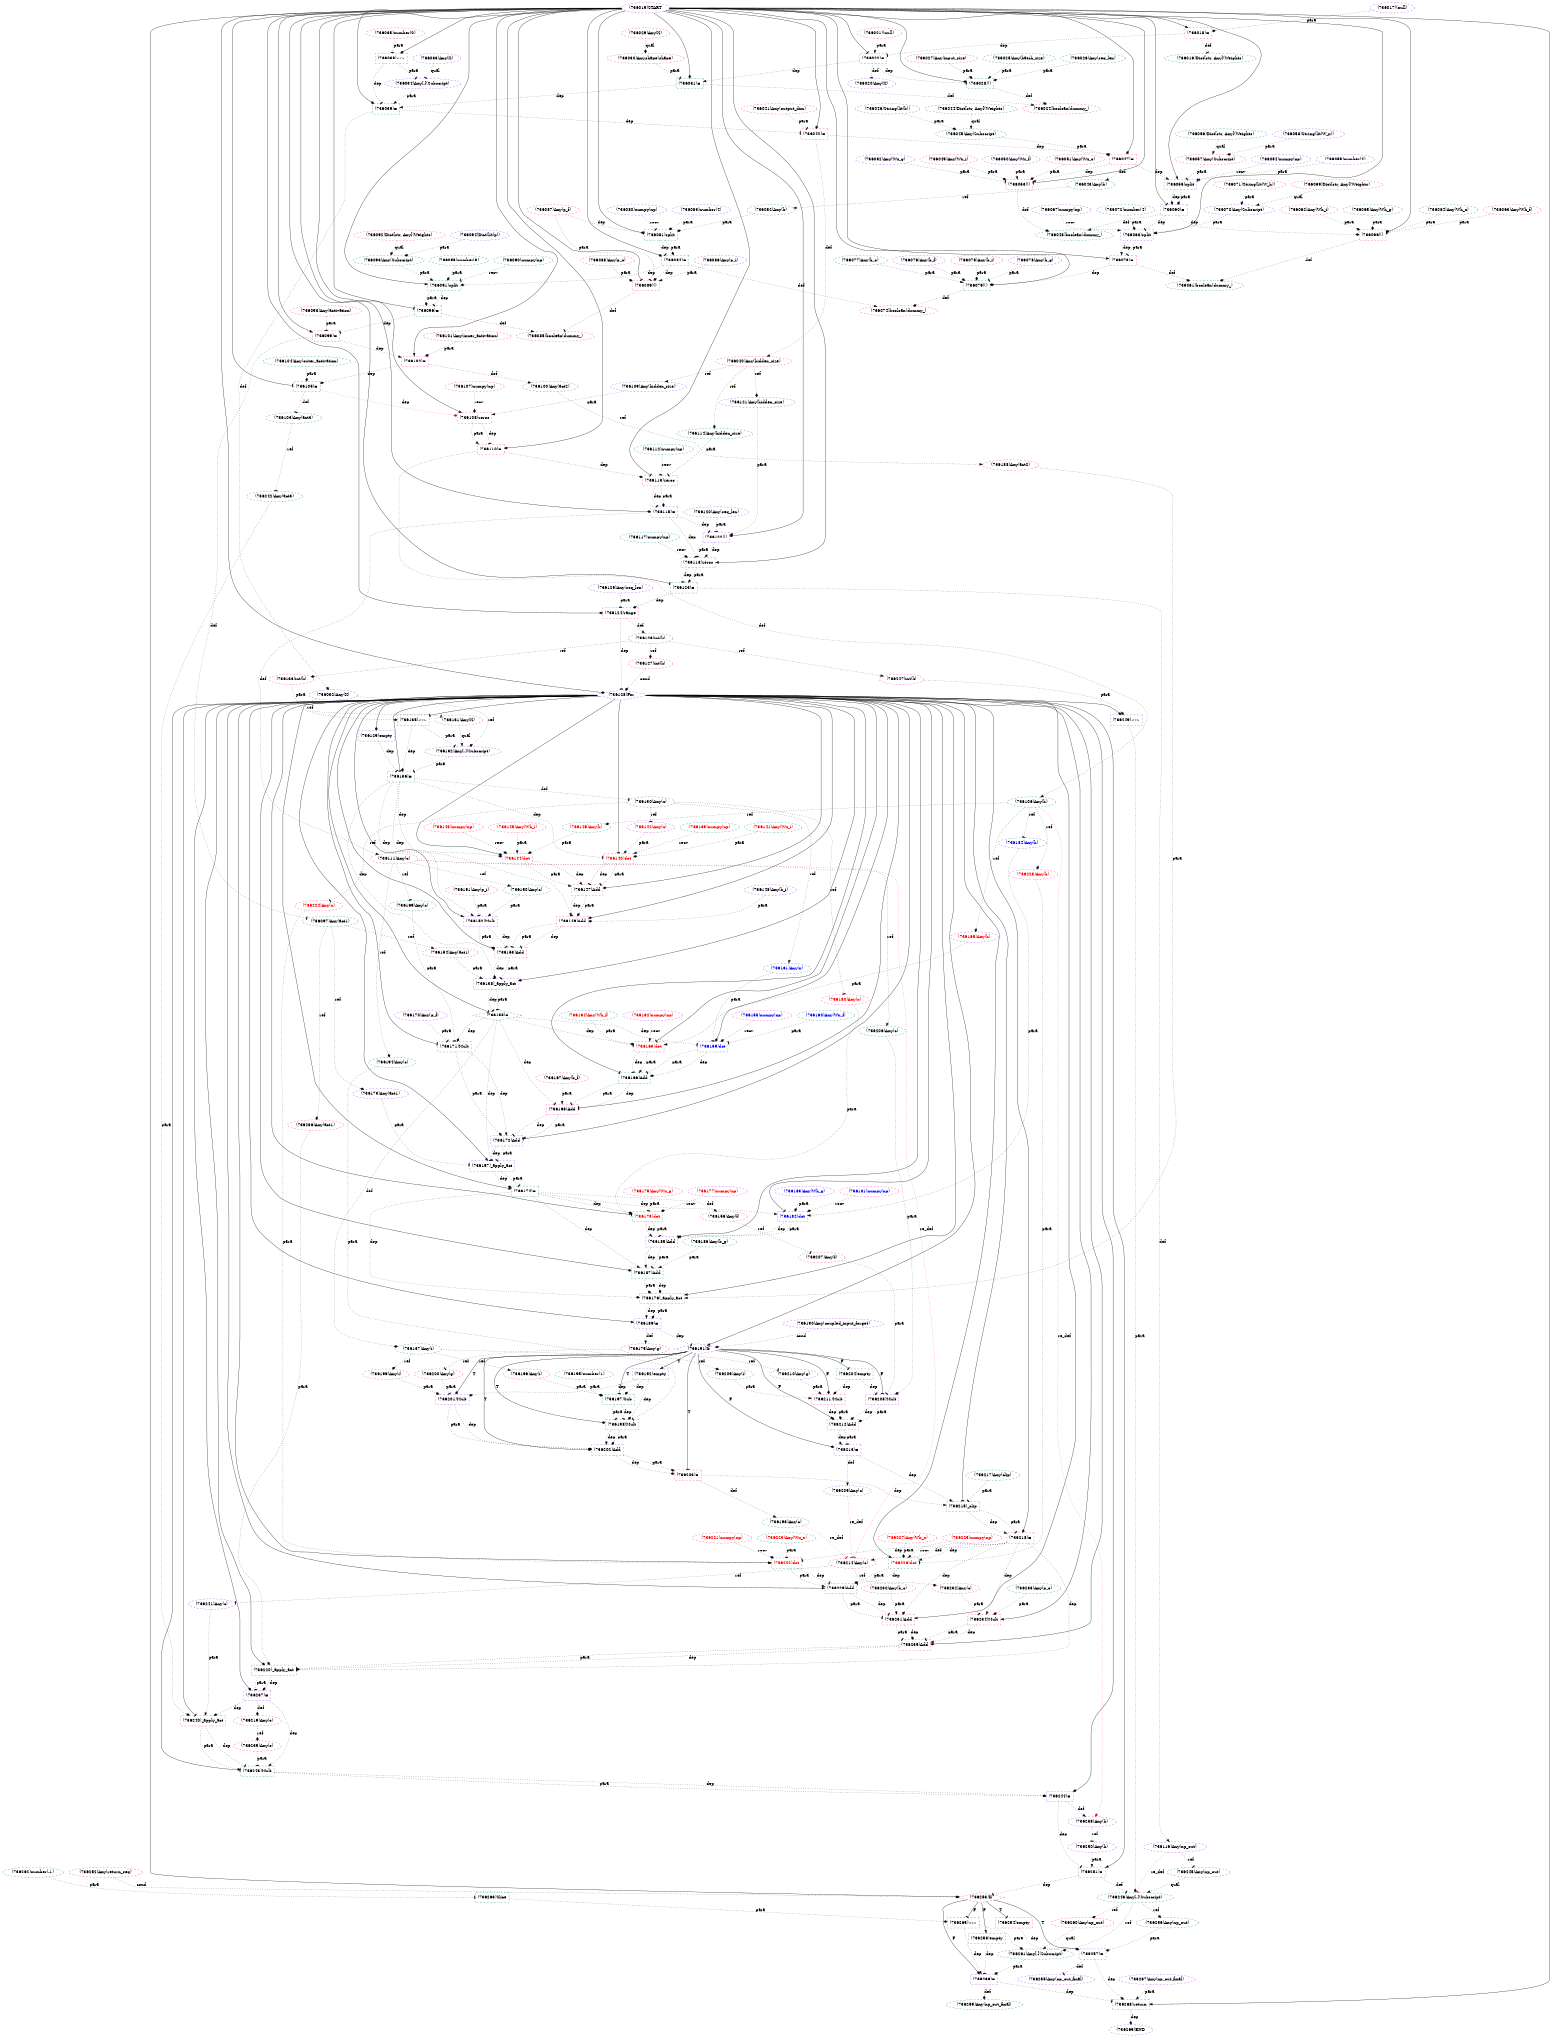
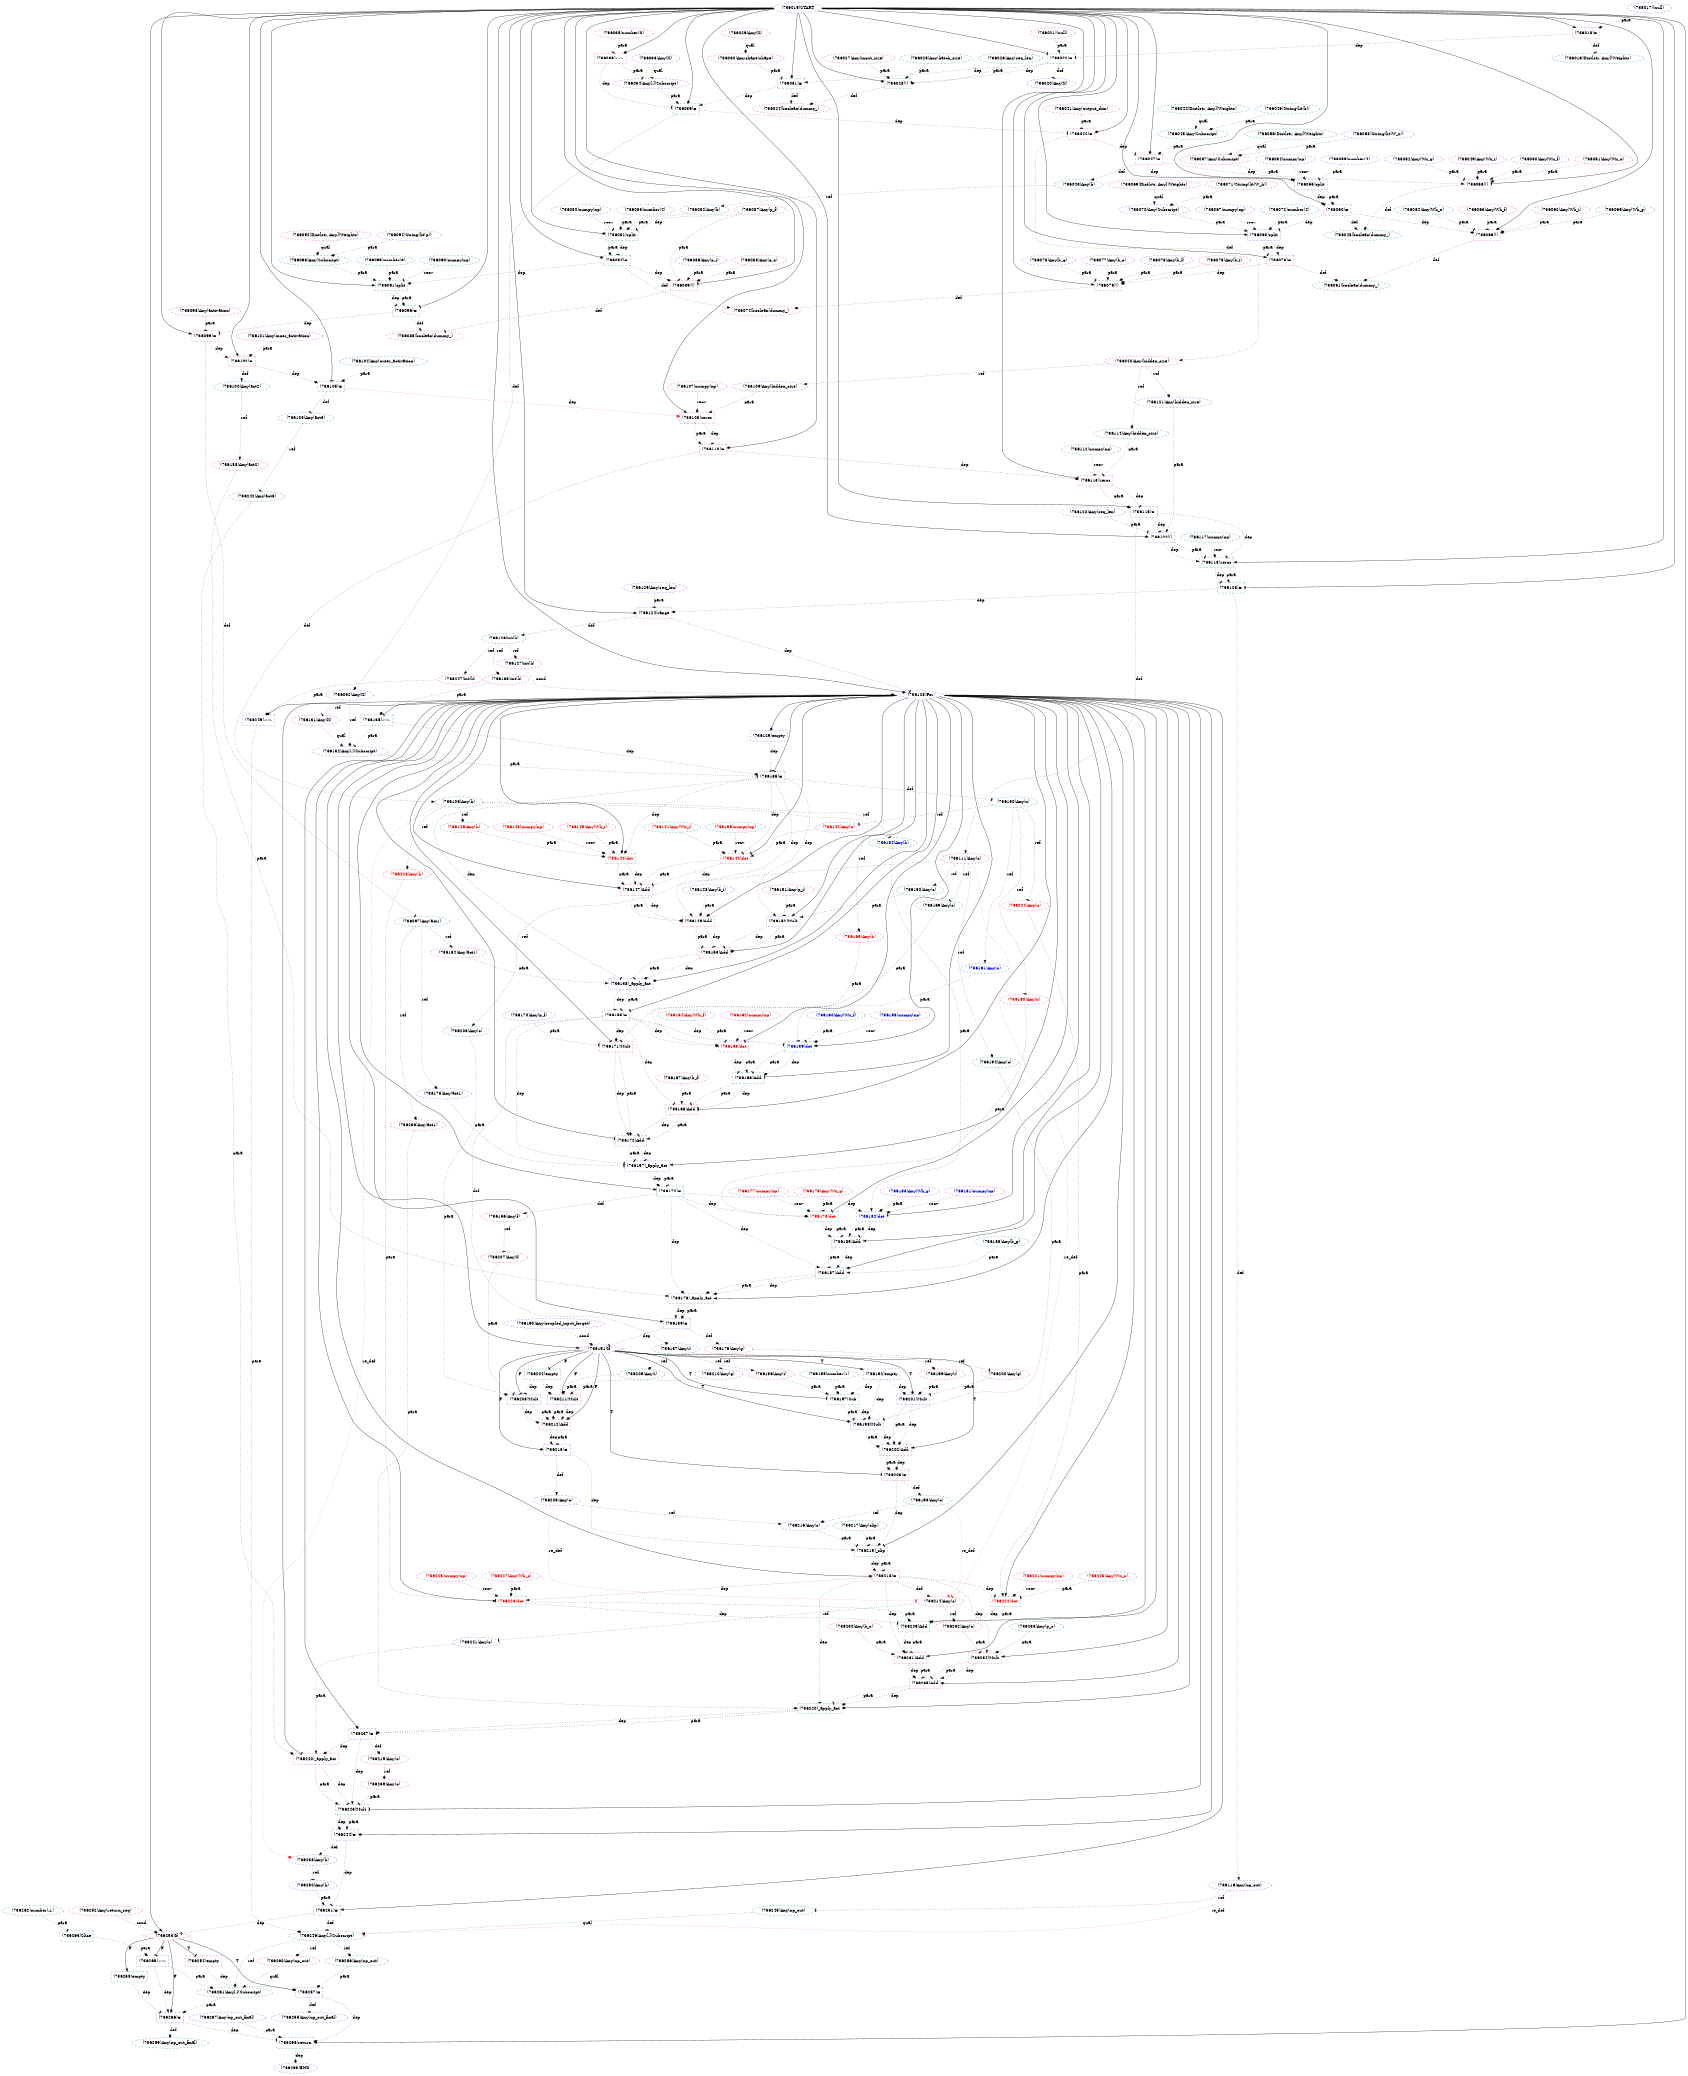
(480, 235) -> (409, 235)
(860, 260) -> (1108, 260)
(498, 1015) -> (616, 1015)
none -> (804, 1526)
